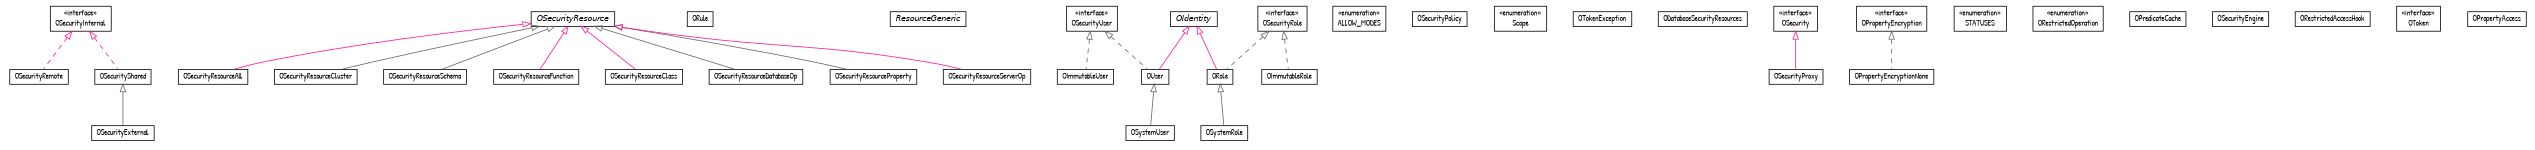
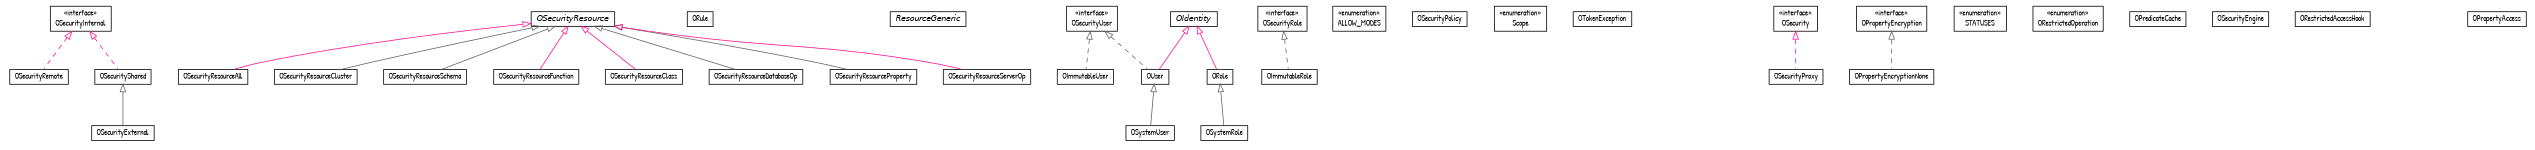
(1703, 19) -> none
(2419, 19) -> none
(1245, 53) -> none
(1796, 54) -> (1796, 54)
